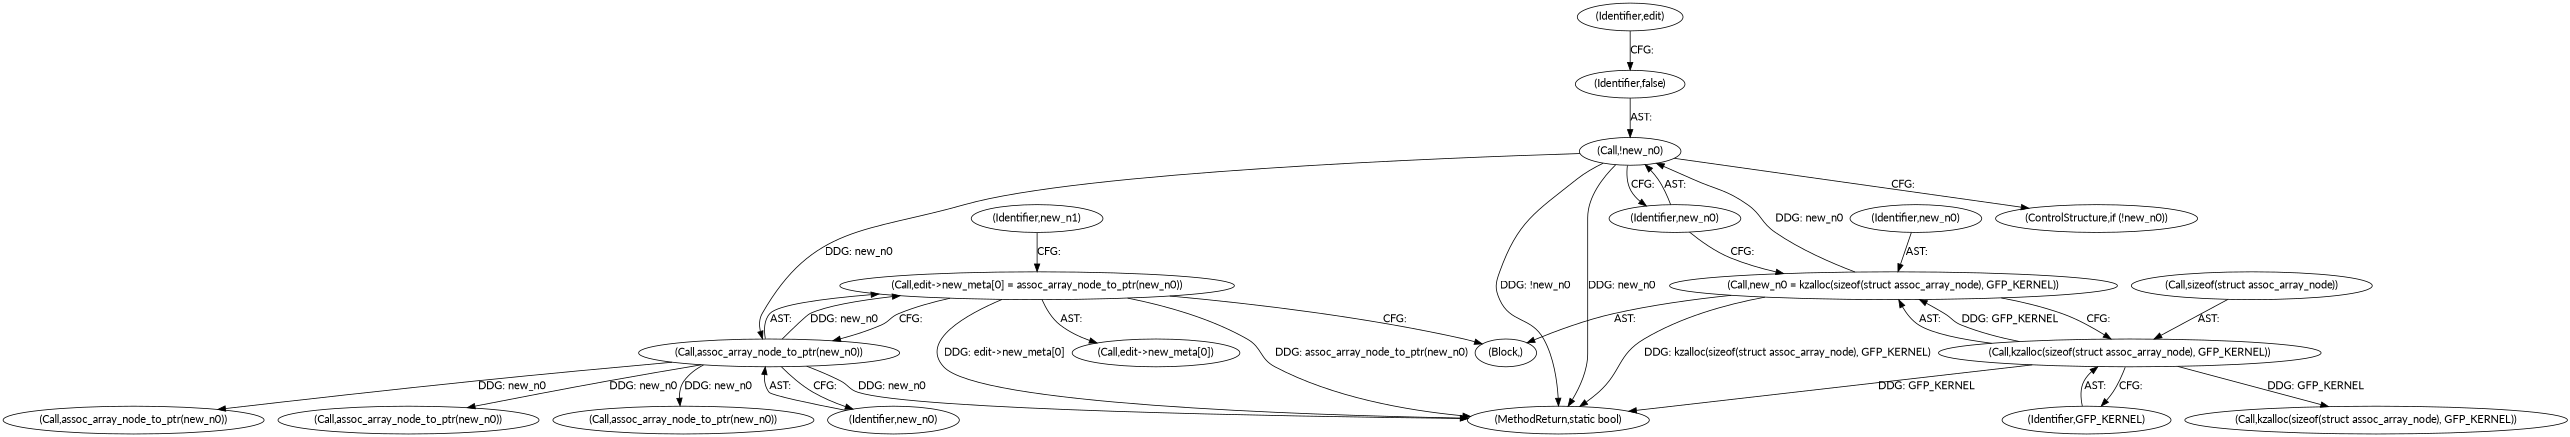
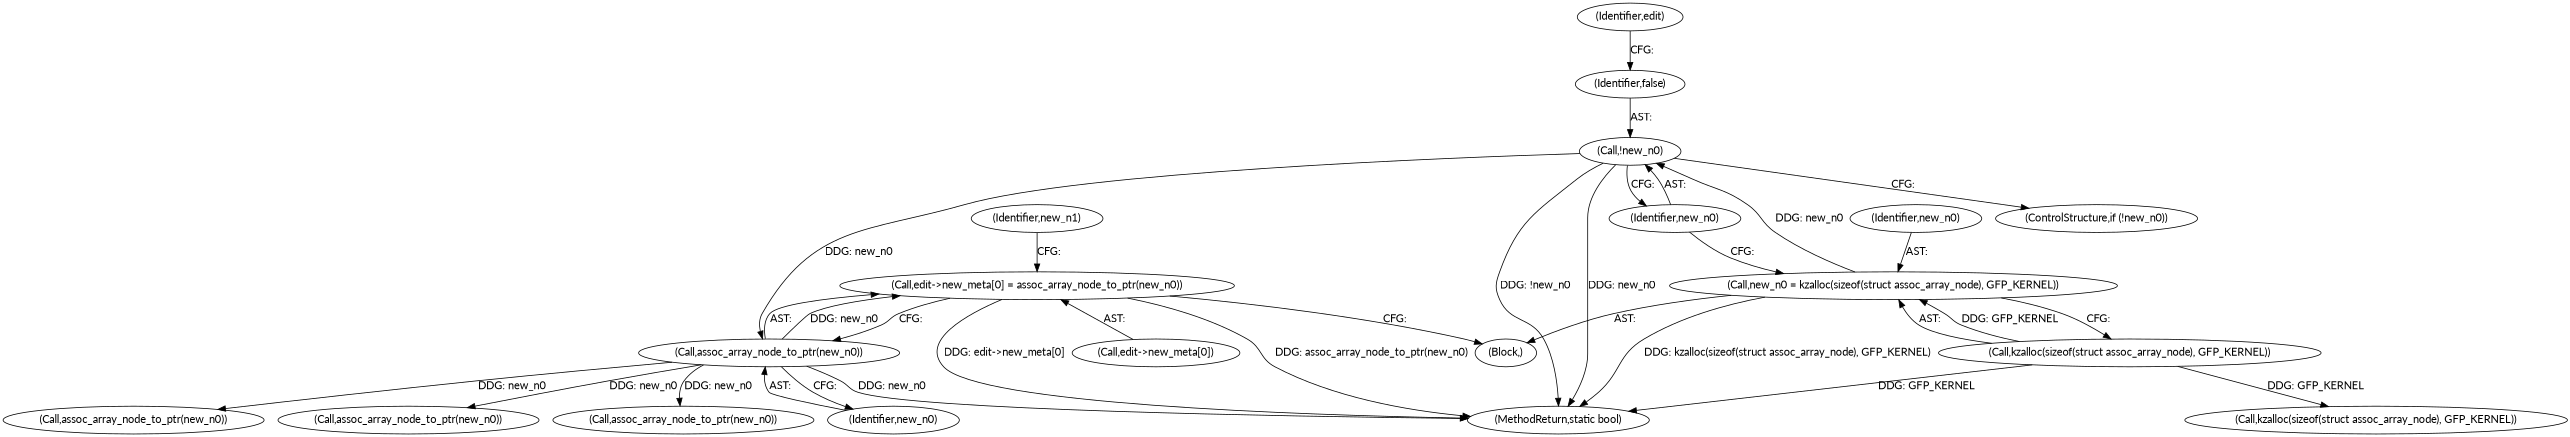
(2252, 286) -> none
(1061, 326) -> (1100, 321)
(2087, 420) -> none
